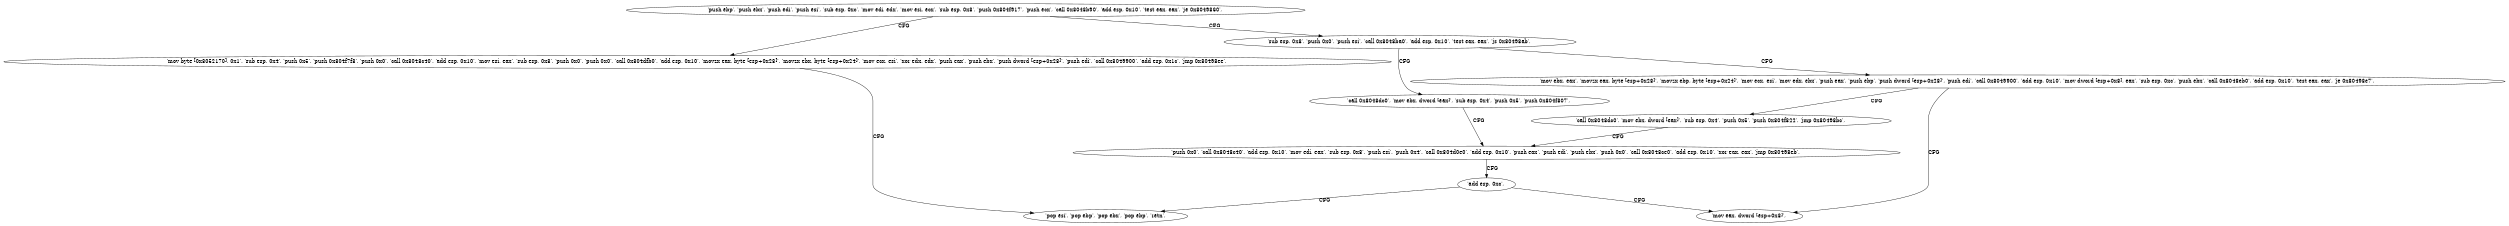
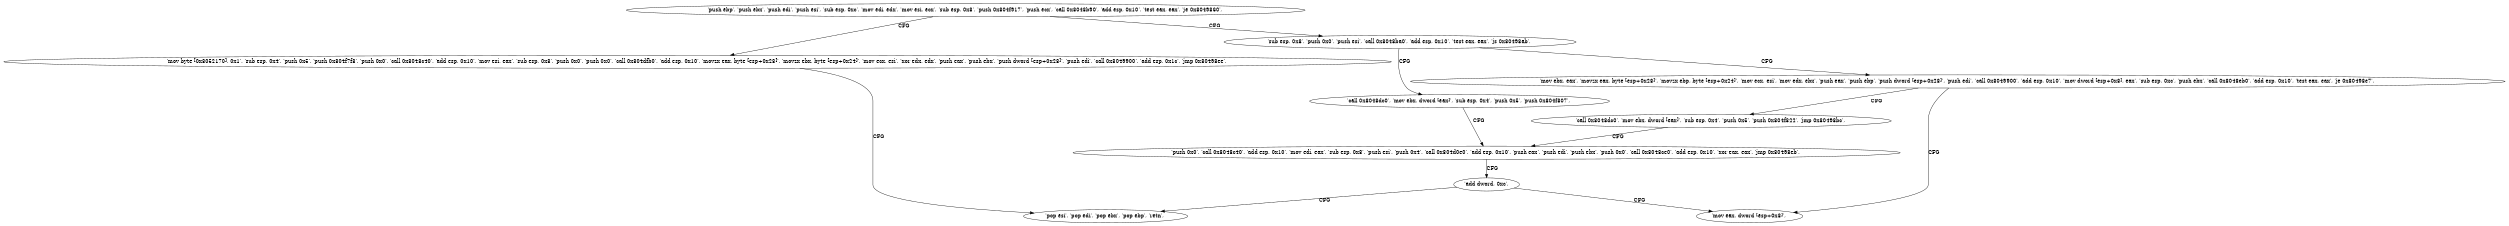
(1487, 184) -> (1487, 184)
(1106, 216) -> (1106, 216)
